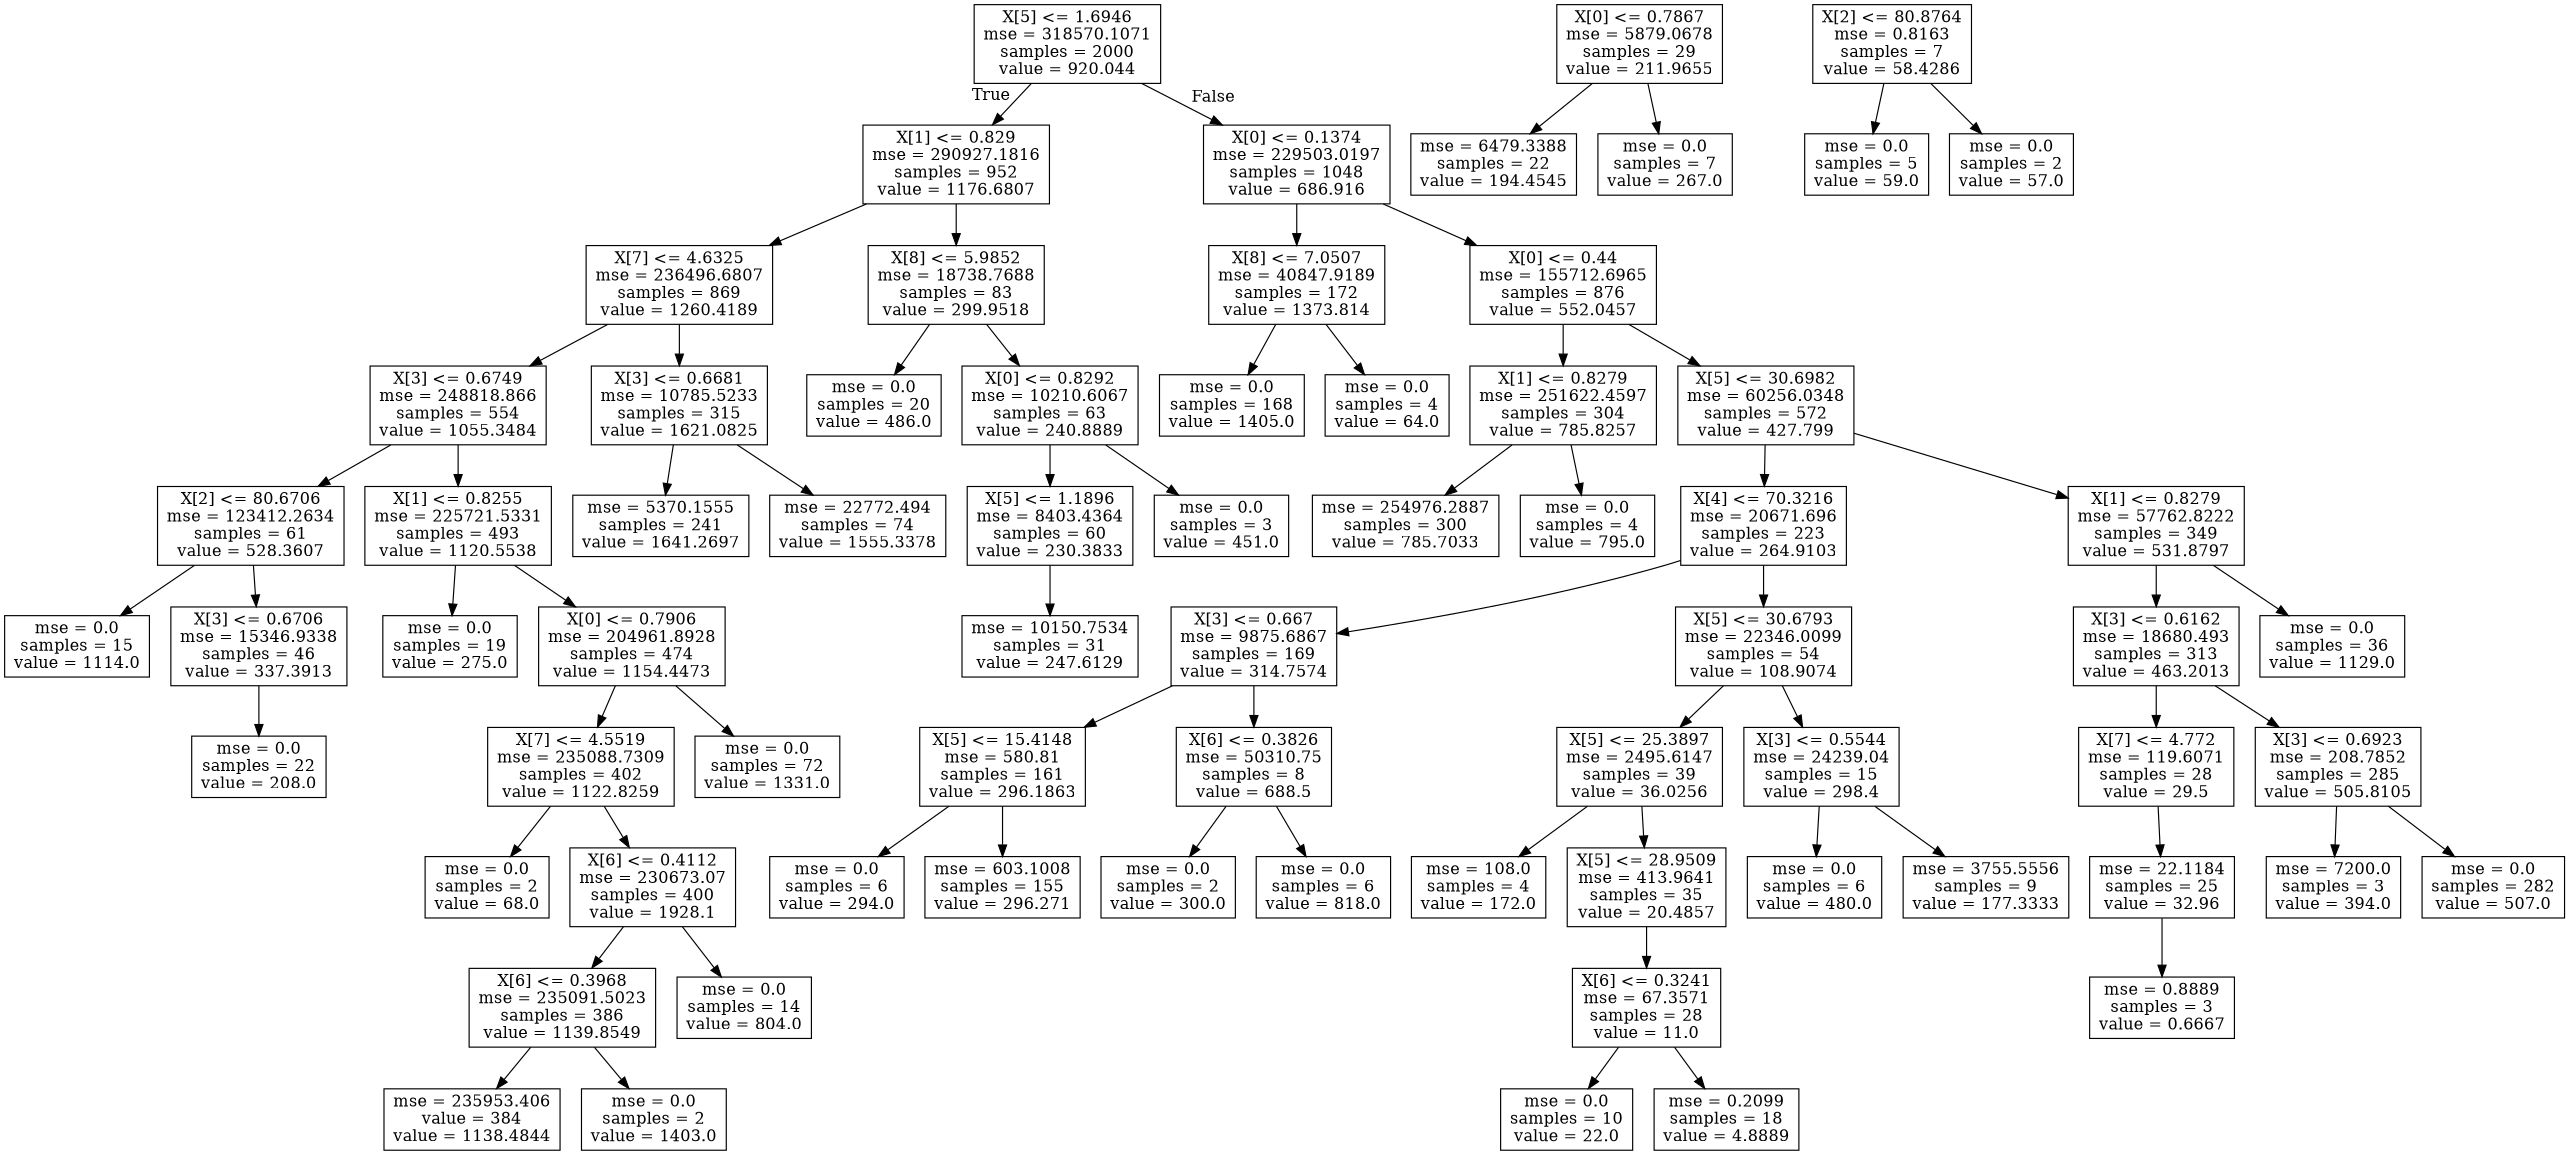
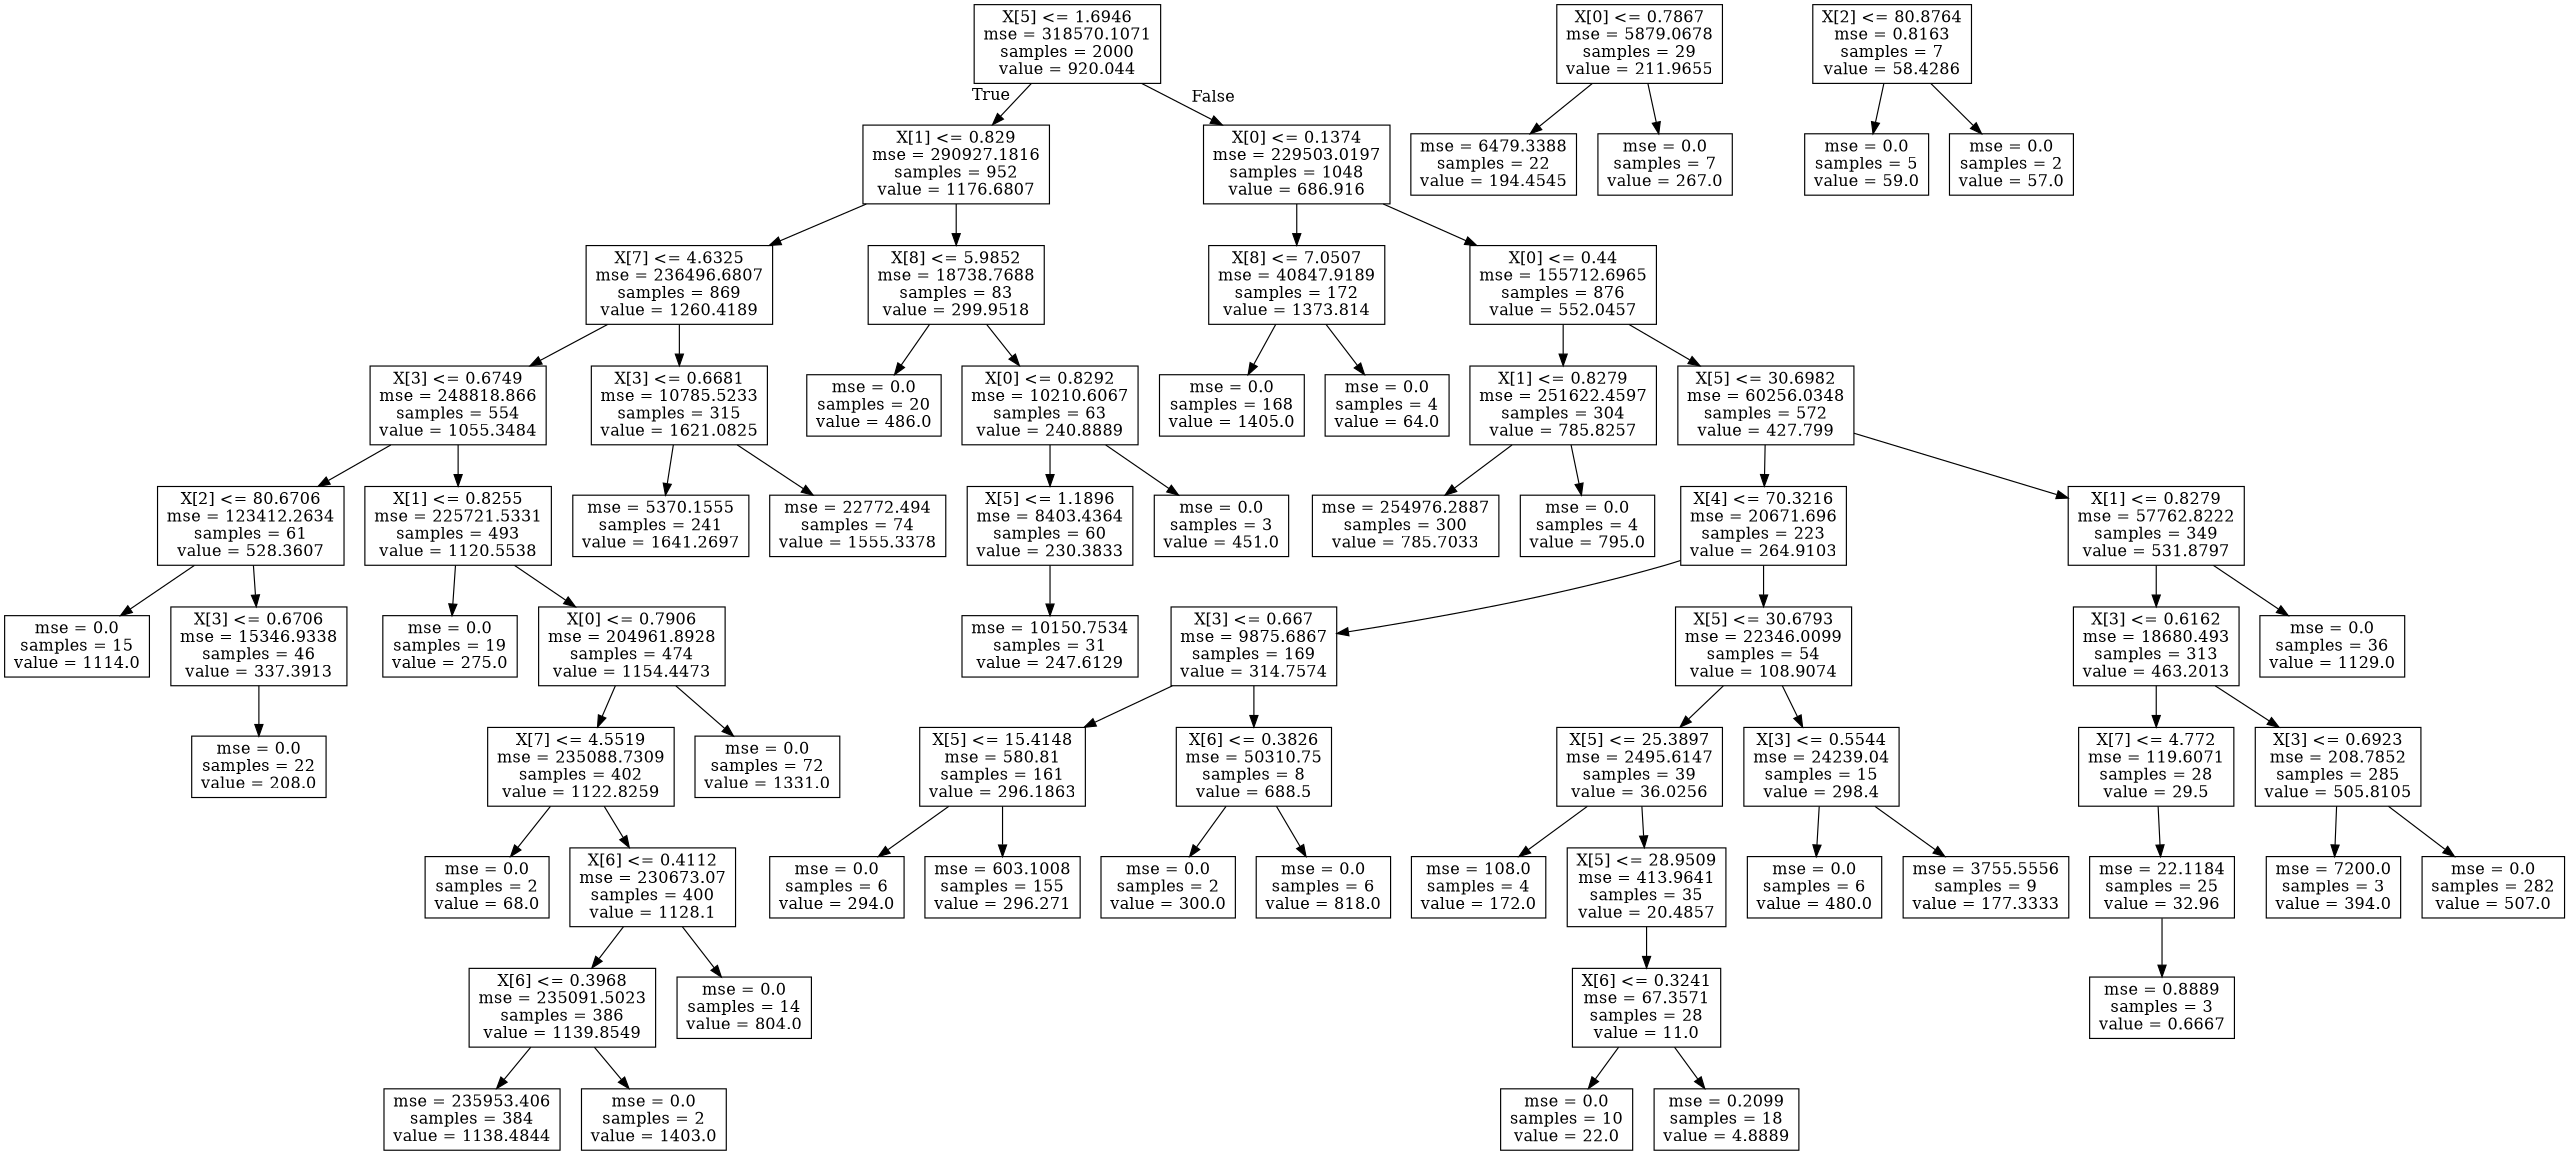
(653, 887) -> (653, 887)
(472, 1120) -> (472, 1120)
